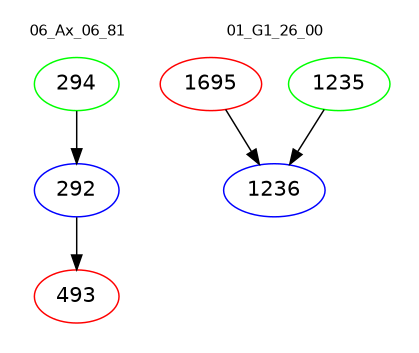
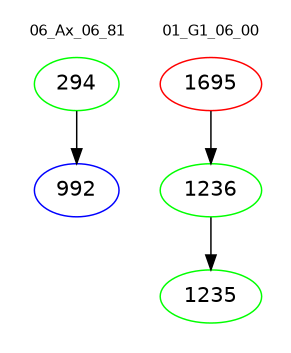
(275, 32) -> (211, 32)
(311, 130) -> (211, 236)
(77, 190) -> (77, 190)
(274, 190) -> (211, 190)
(77, 296) -> none
